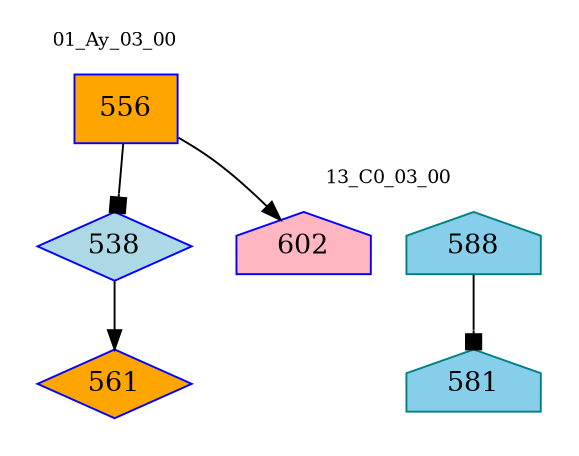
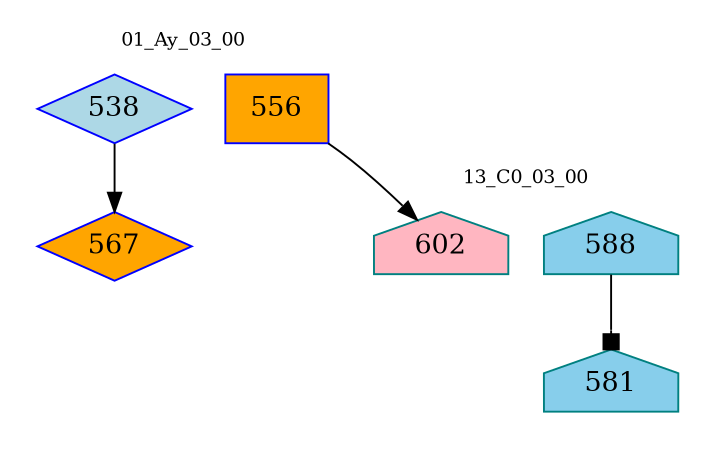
(121, 169) -> none
(304, 246) -> (441, 246)
(115, 384) -> (115, 246)
